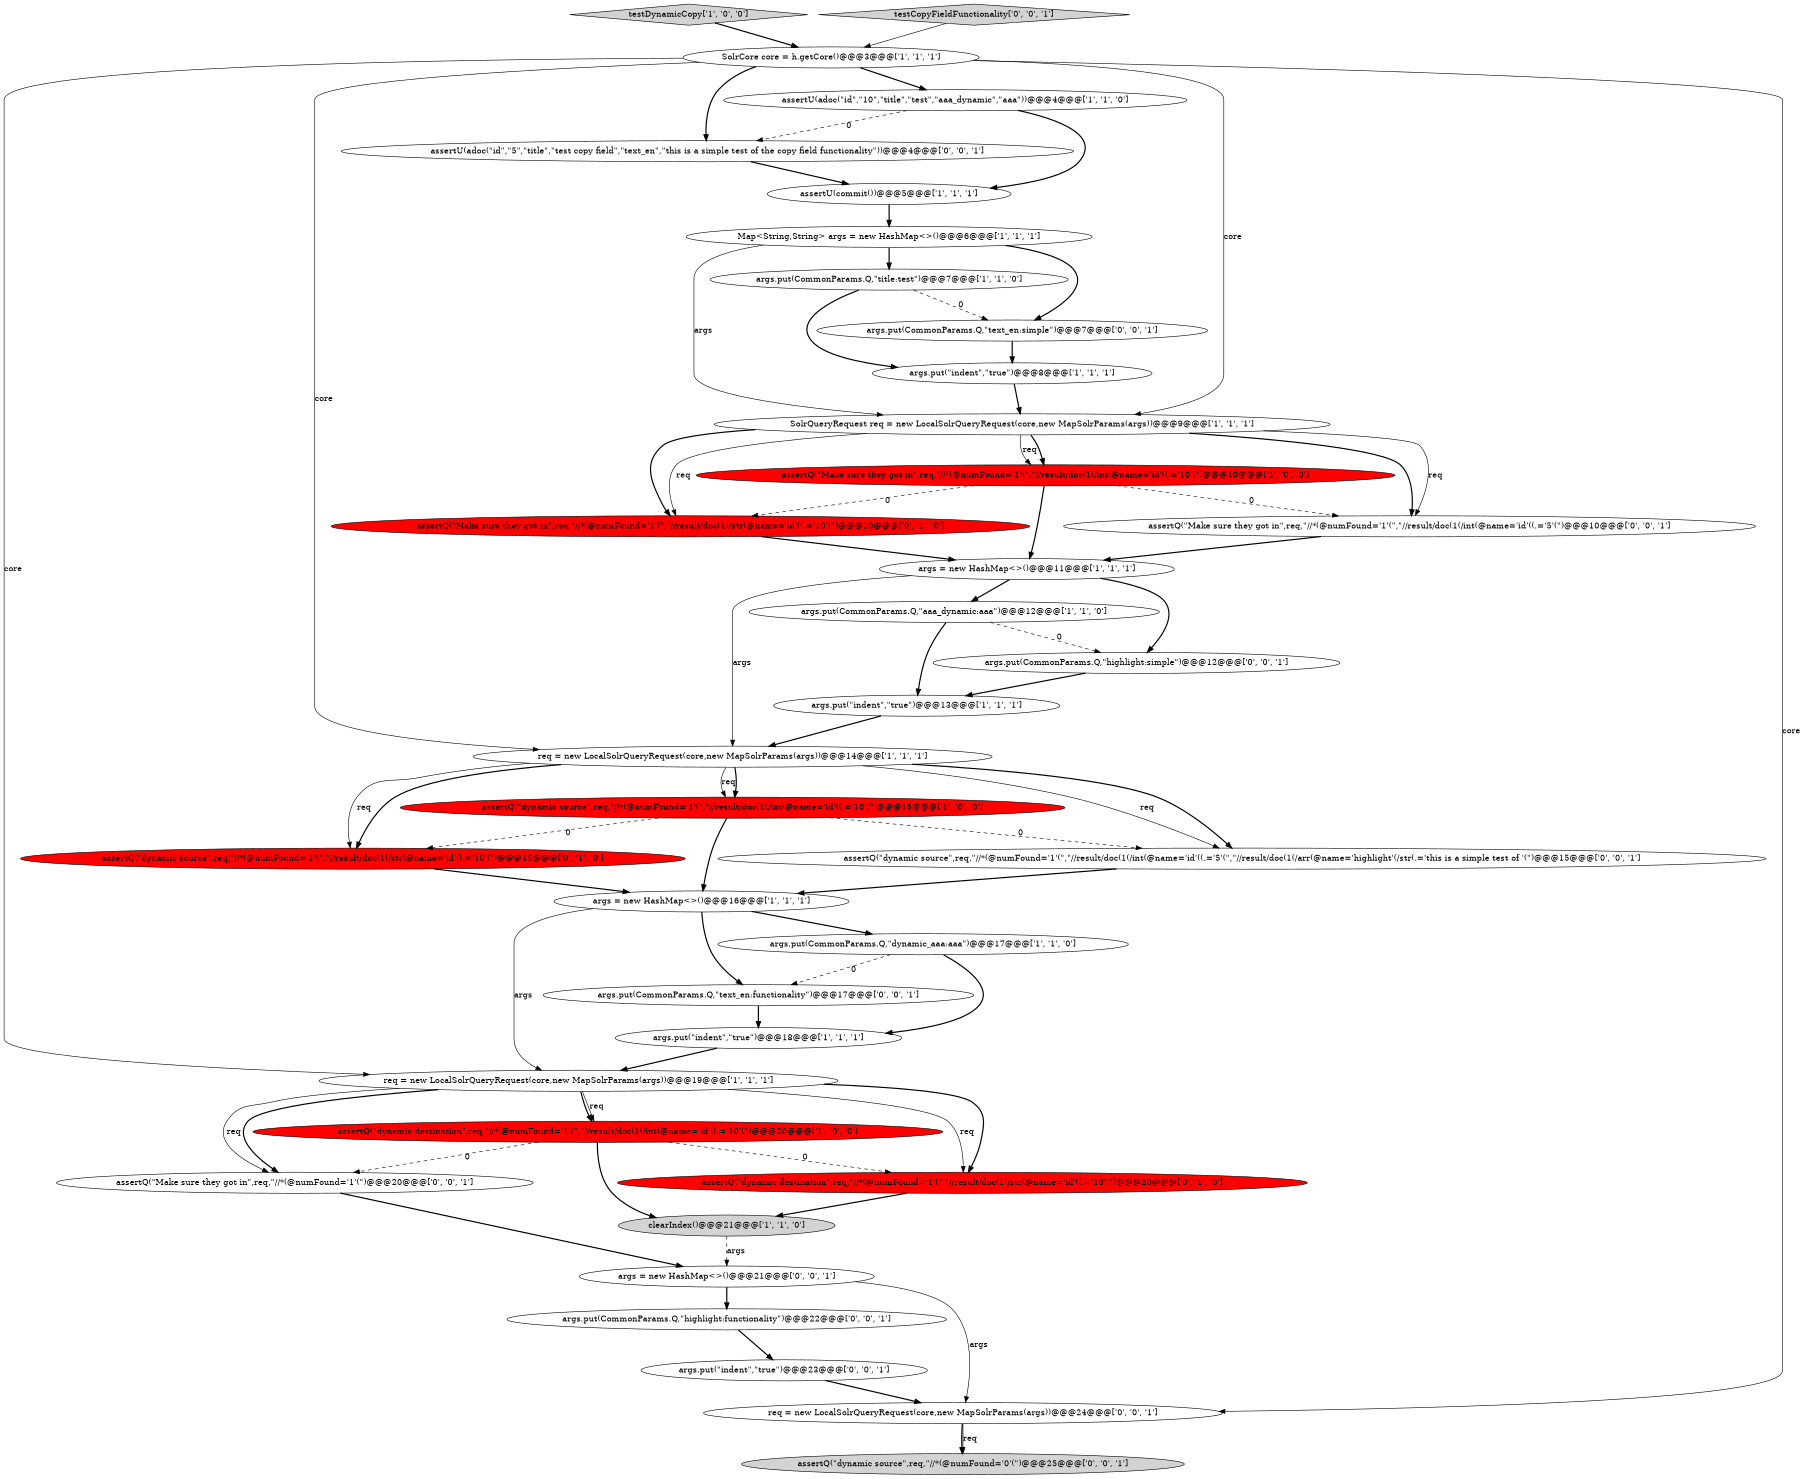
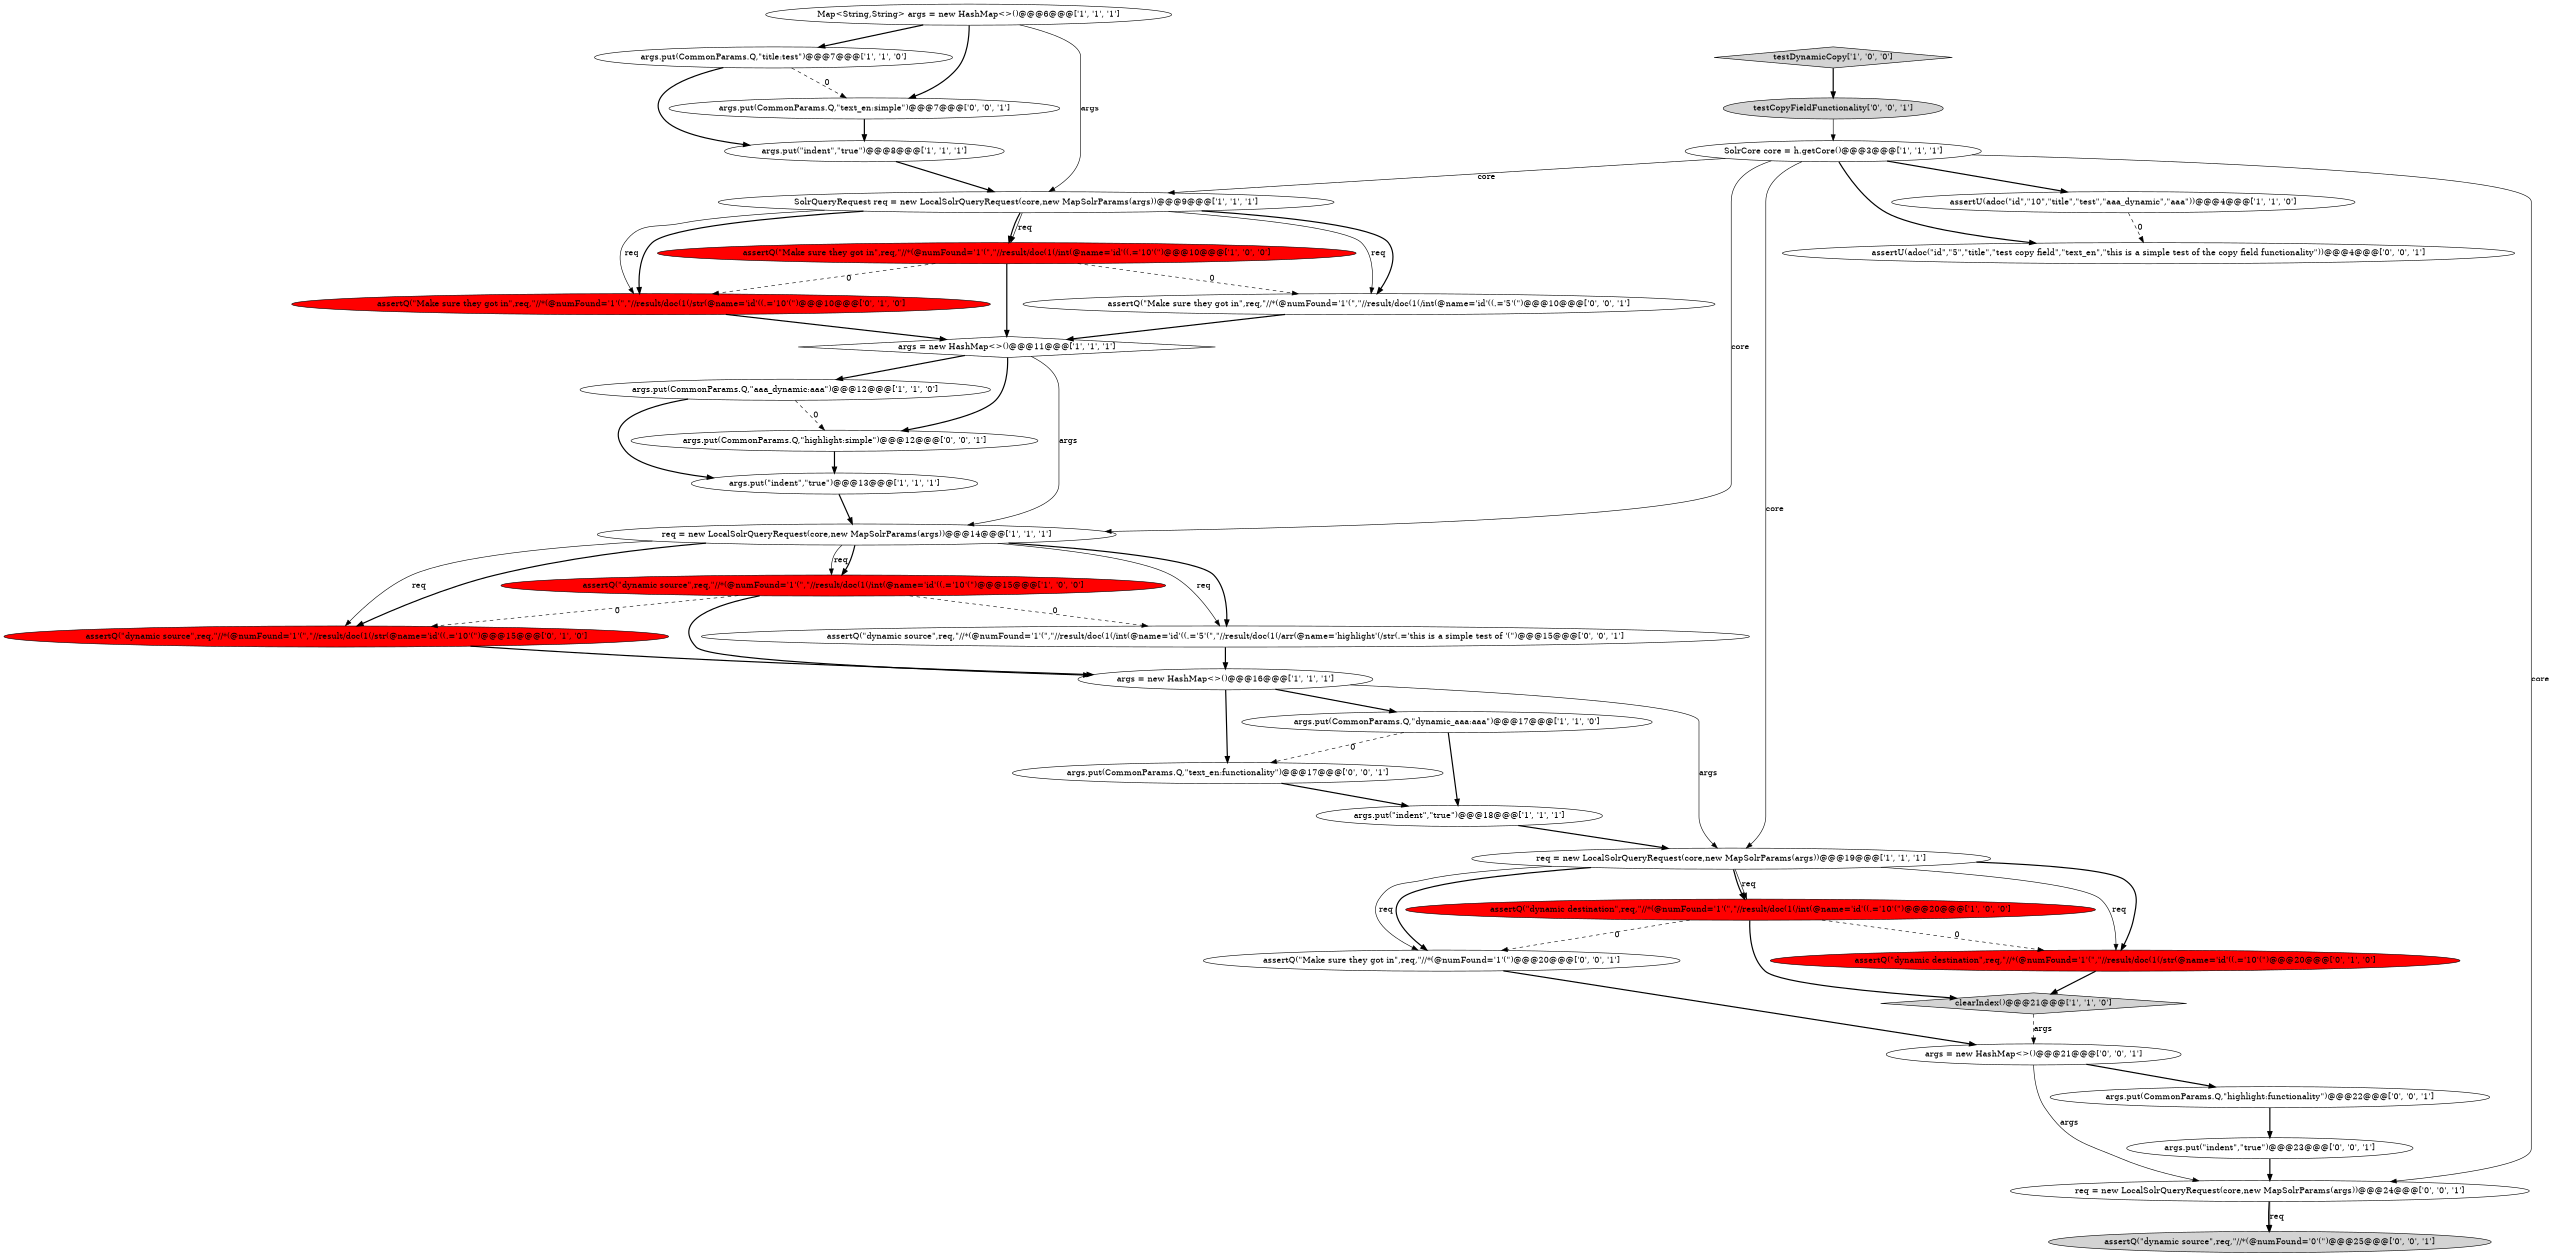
(974, 15) -> (1833, 108)
(753, 34) -> (1833, 80)
(889, 194) -> none
(1027, 569) -> (1007, 347)
(727, 1226) -> (2034, 1003)
